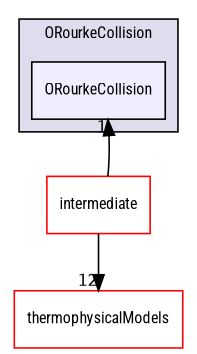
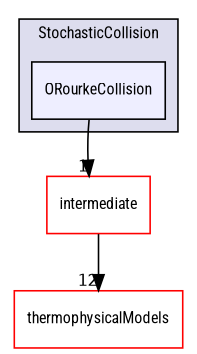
(99, 34) -> (99, 34)
(109, 156) -> (88, 142)
